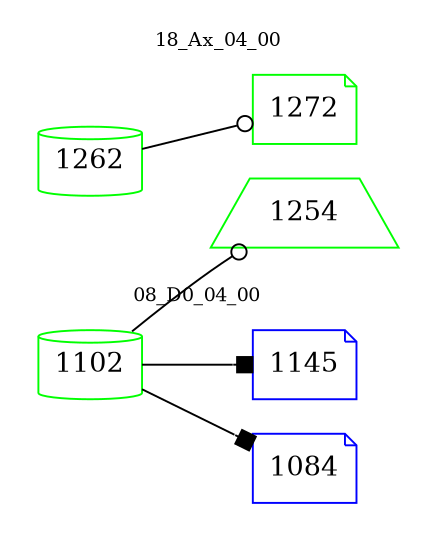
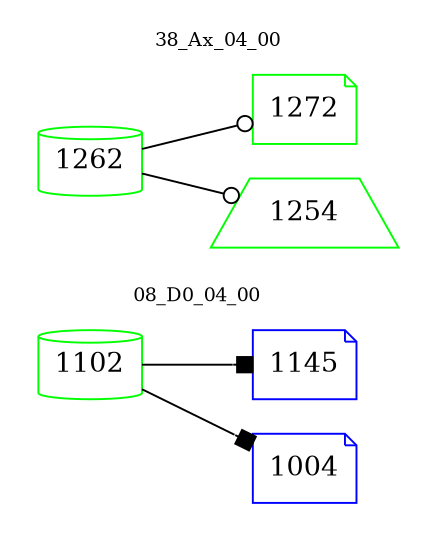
(218, 41) -> (218, 41)
(181, 293) -> (183, 184)
(305, 468) -> (305, 468)
